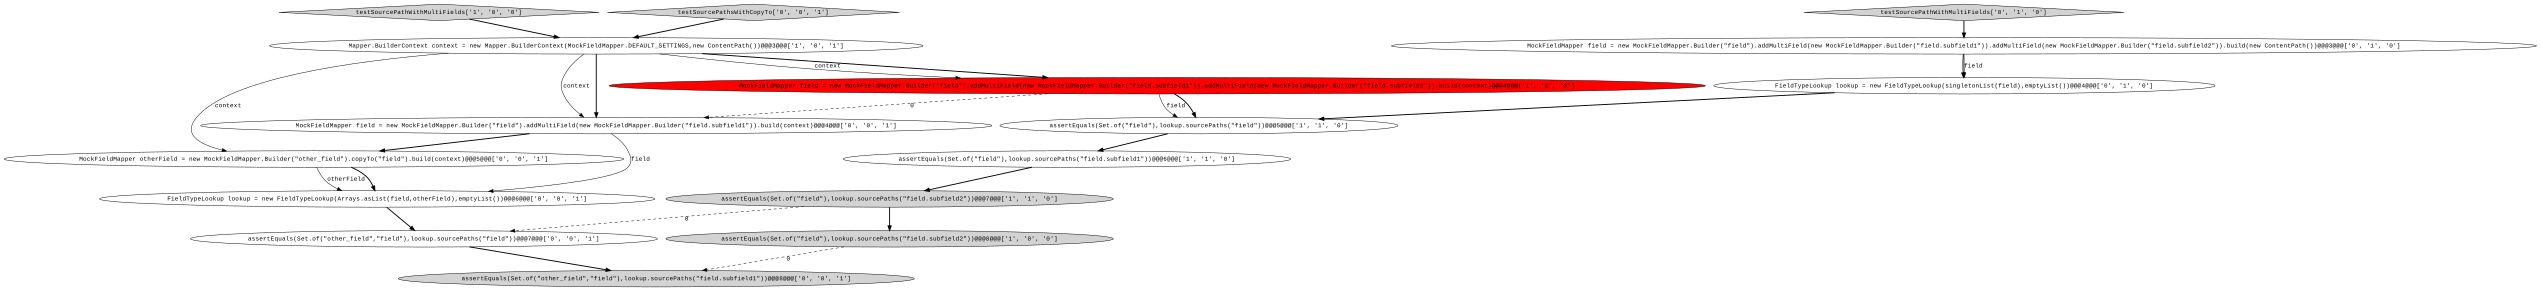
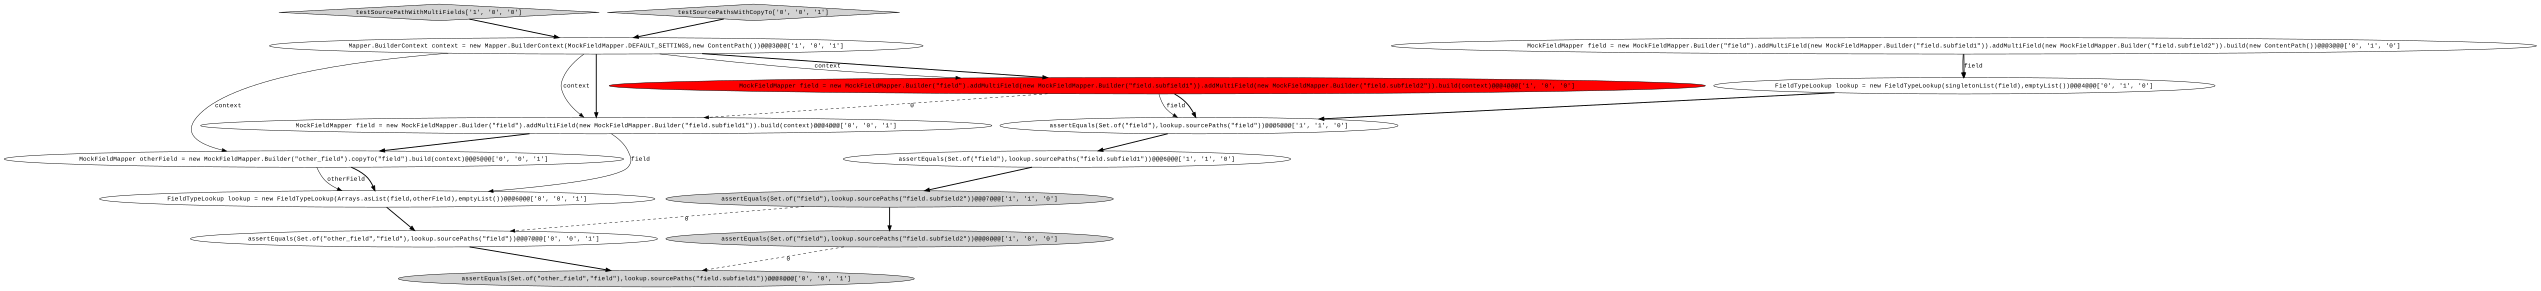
(1964, 12) -> none
